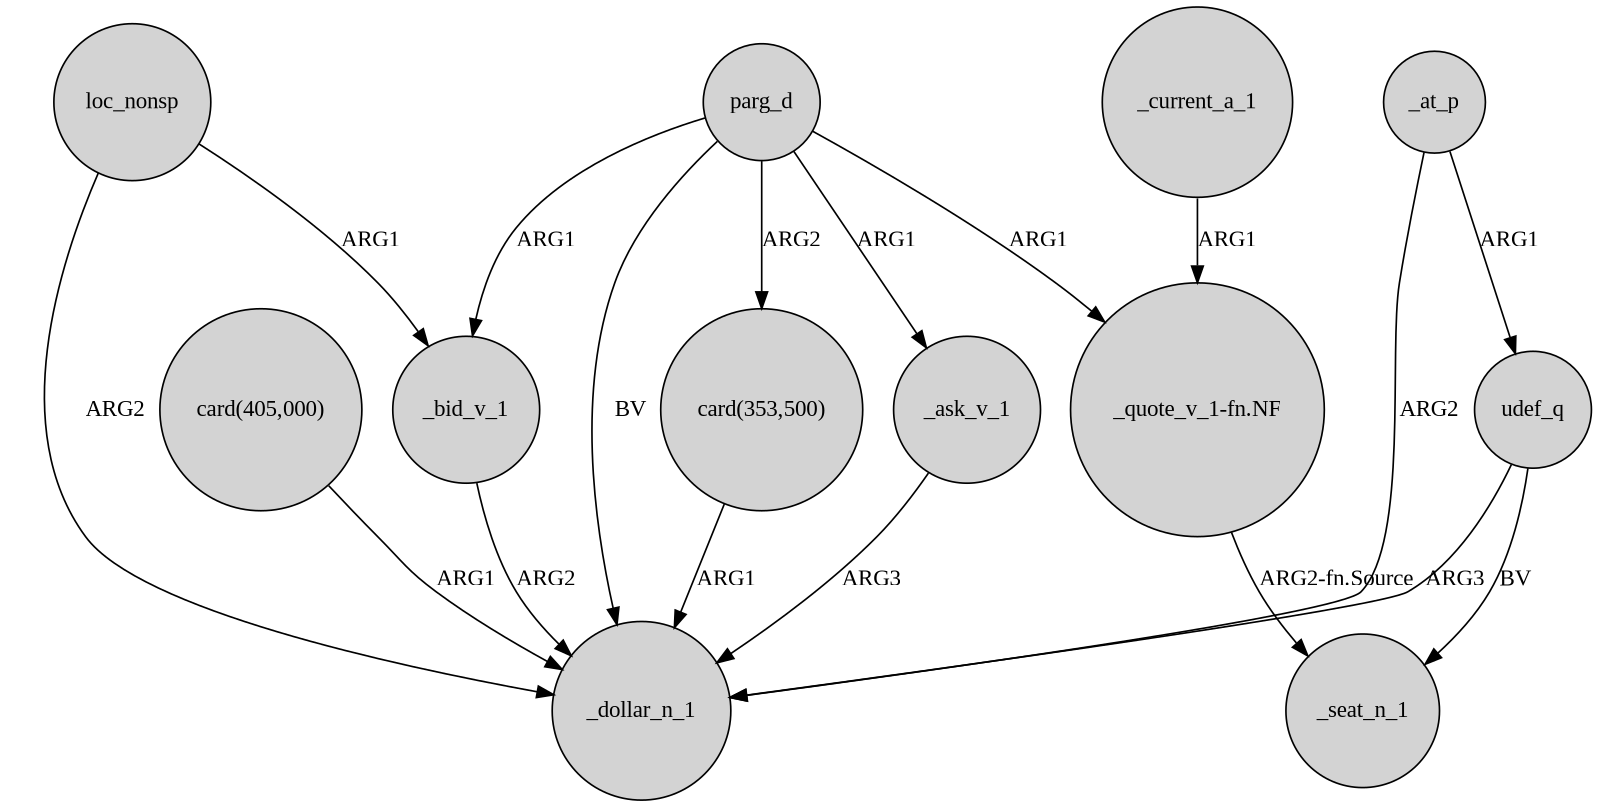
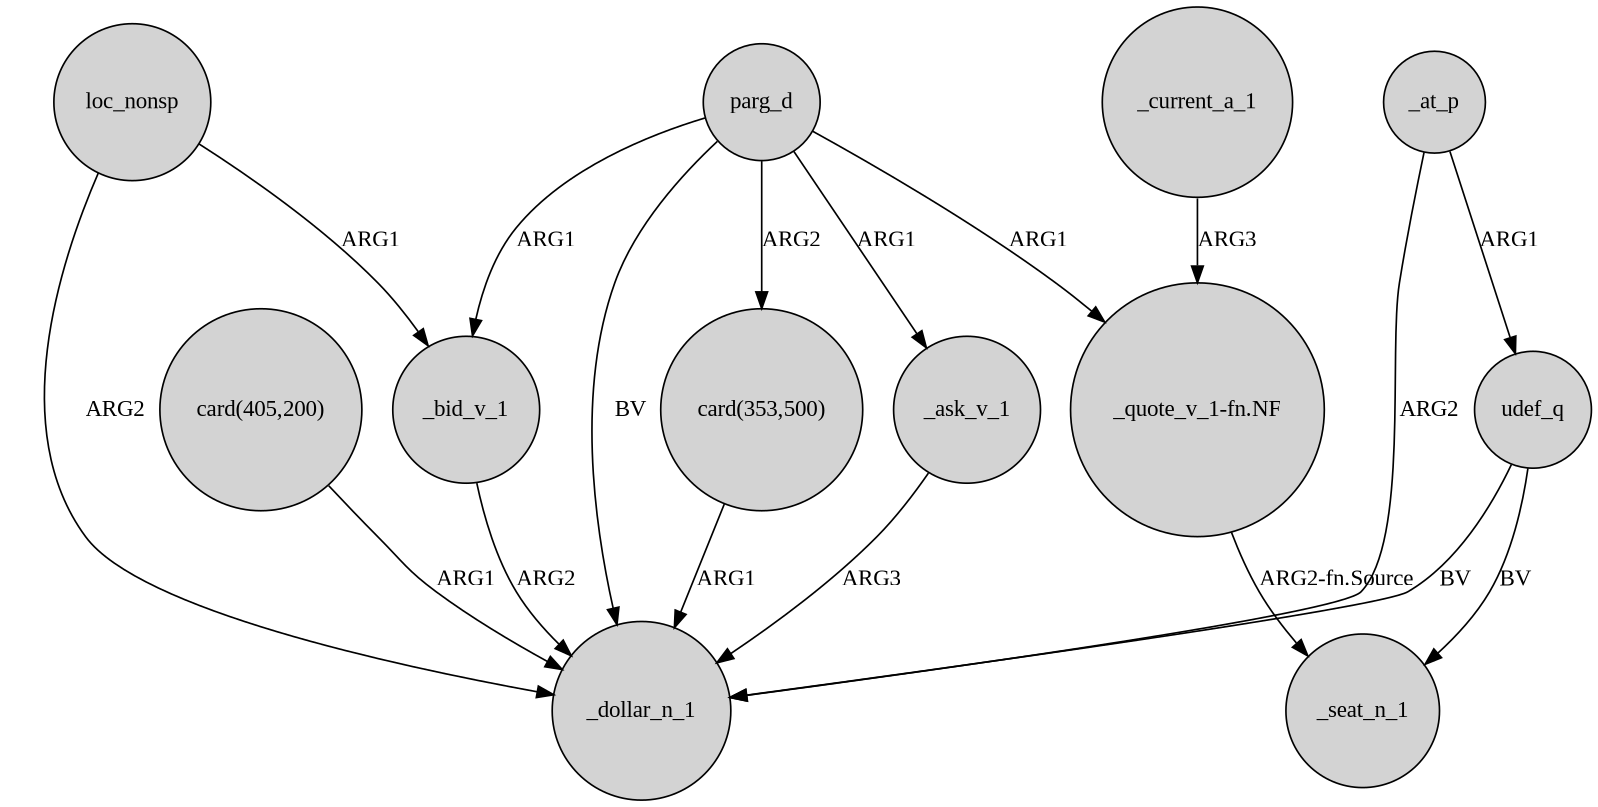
(1227, 240) -> (1227, 240)
(261, 410) -> (261, 410)
(1455, 579) -> (1455, 579)
